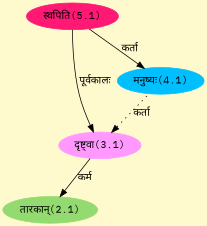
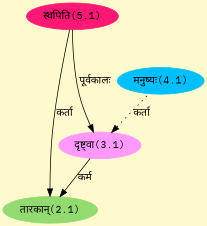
(114, 46) -> (55, 109)
